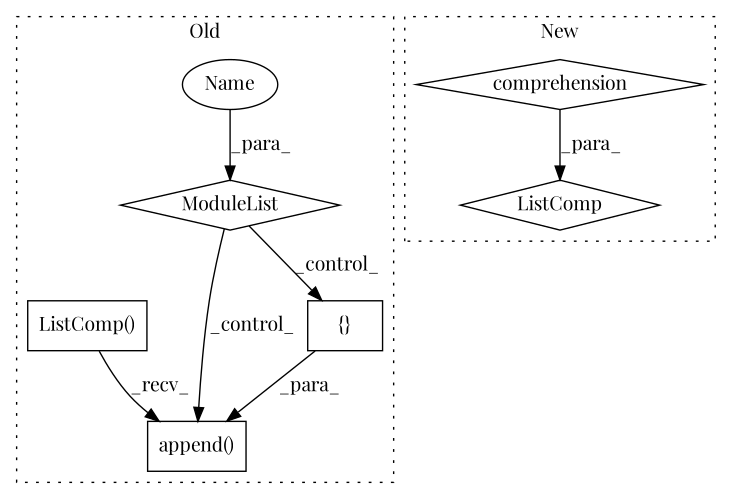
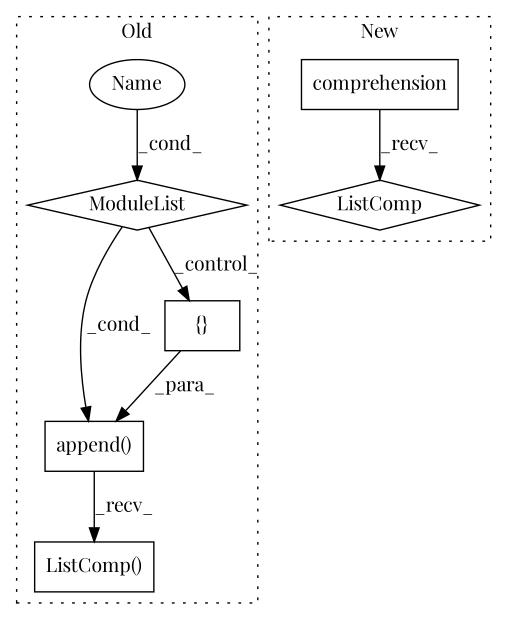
(560, 85) -> (380, 85)
(261, 145) -> (170, 145)
(591, 145) -> (410, 145)
(252, 326) -> (119, 326)
(120, 384) -> (94, 500)
